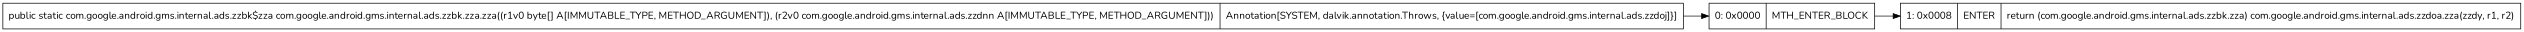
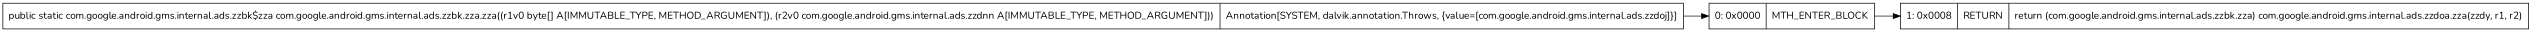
(1979, 16) -> (1983, 16)
